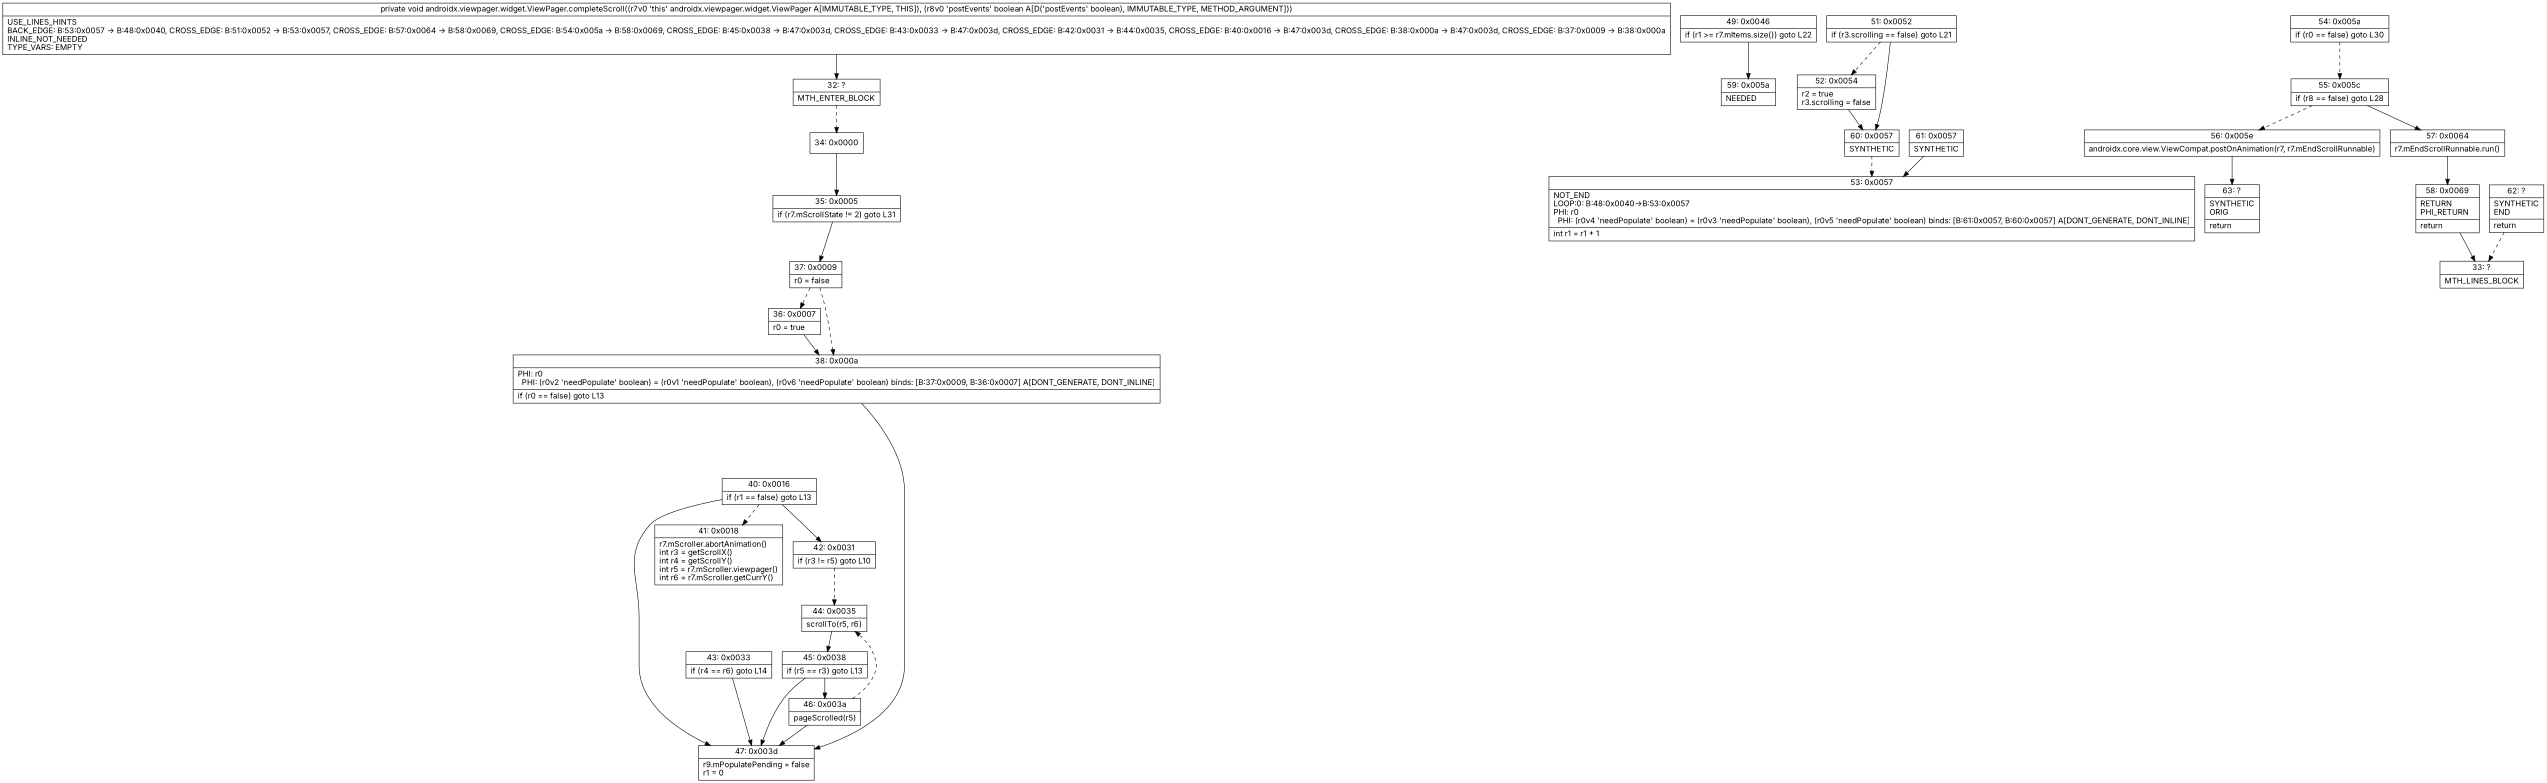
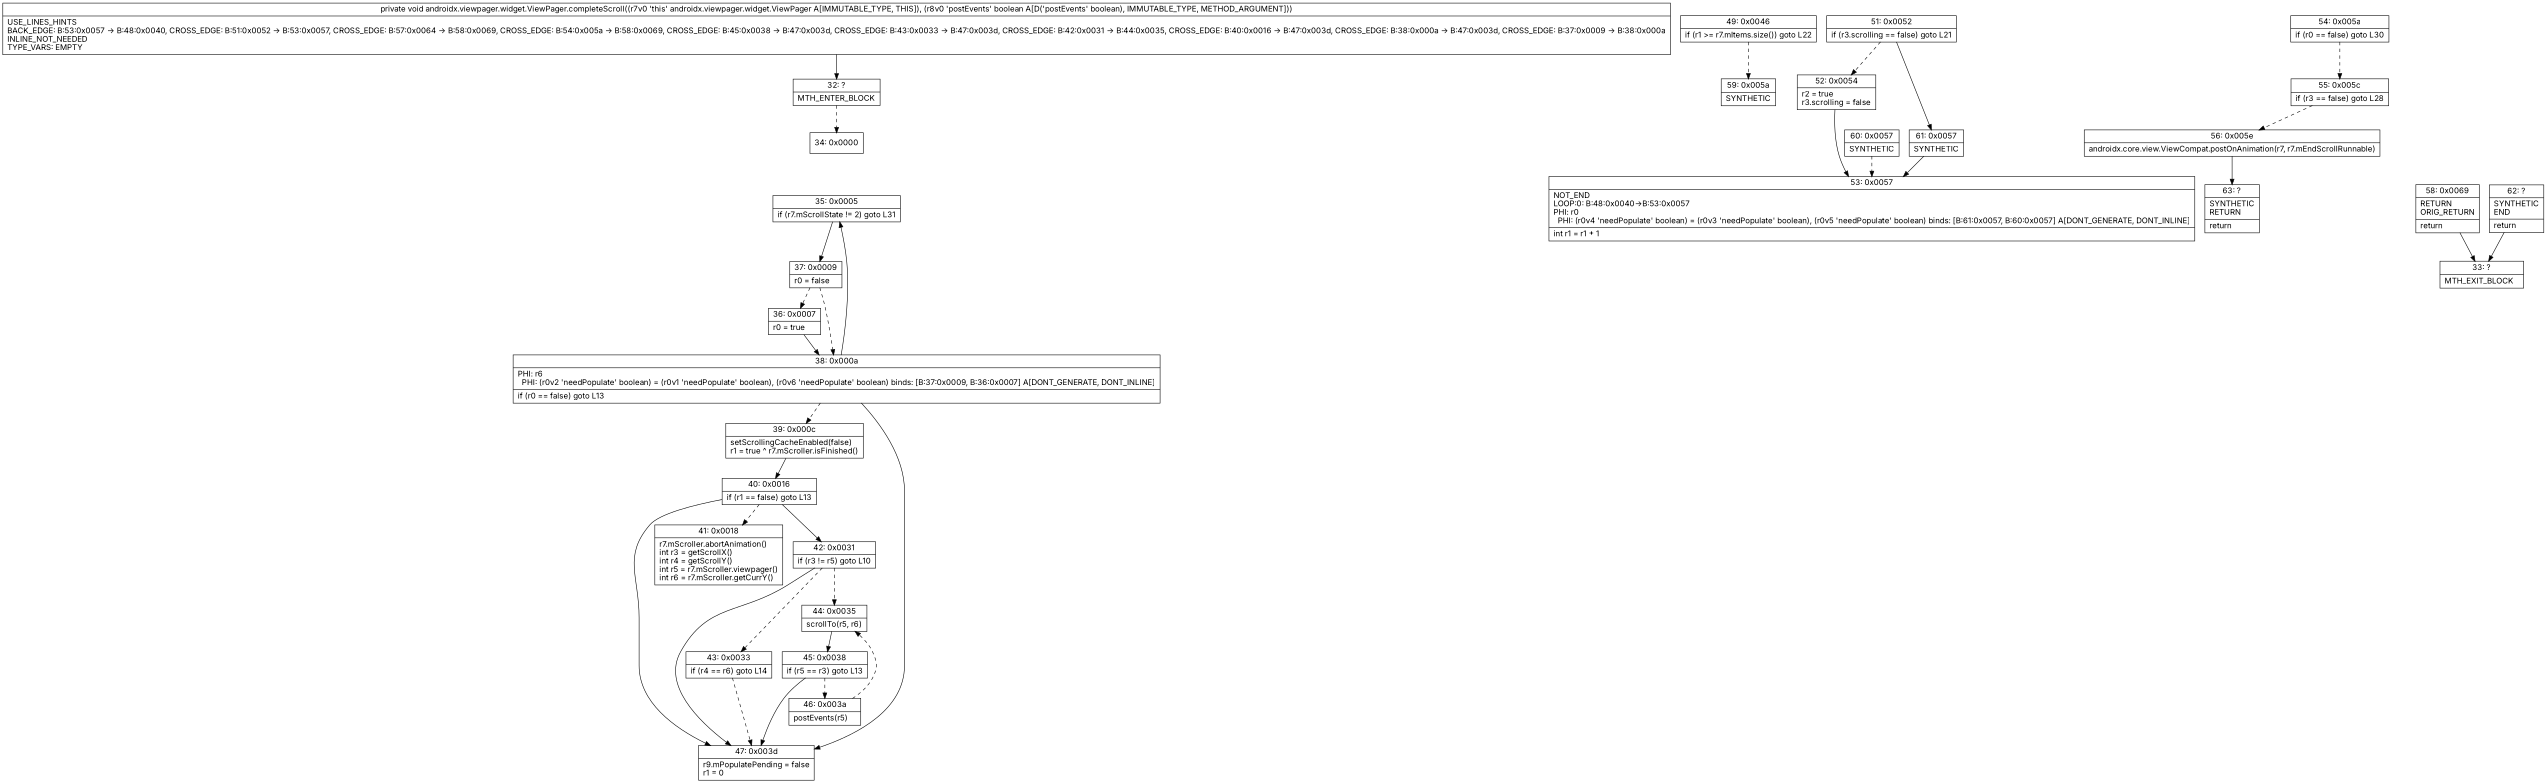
(1748, 58) -> (1748, 58)
(1885, 84) -> (1913, 83)
(1741, 99) -> (1748, 99)
(2340, 99) -> (2340, 99)
(1854, 118) -> (1836, 142)
(2448, 143) -> none
(837, 172) -> (848, 291)
(2219, 212) -> (2225, 212)
(2445, 212) -> (2448, 212)
(2498, 244) -> (2498, 244)
(2482, 281) -> (2479, 281)
(531, 374) -> (531, 374)
none -> (795, 441)
none -> (784, 608)
(825, 685) -> (825, 685)
(741, 709) -> (741, 709)
(825, 718) -> (821, 718)
(796, 734) -> (696, 631)
